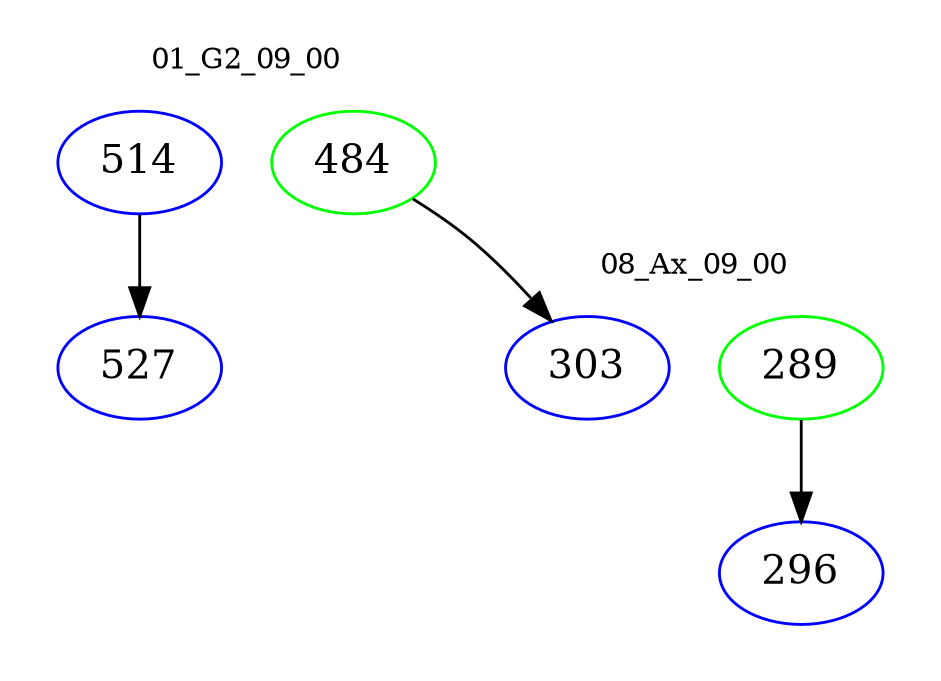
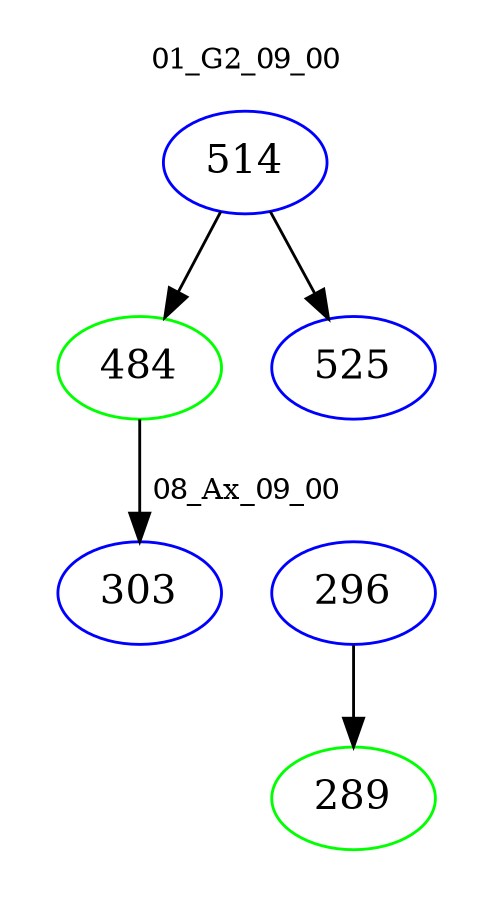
none -> (200, 252)
(140, 368) -> (354, 368)
(801, 456) -> (354, 682)
